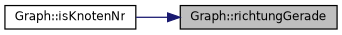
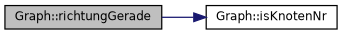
(152, 17) -> (178, 17)
